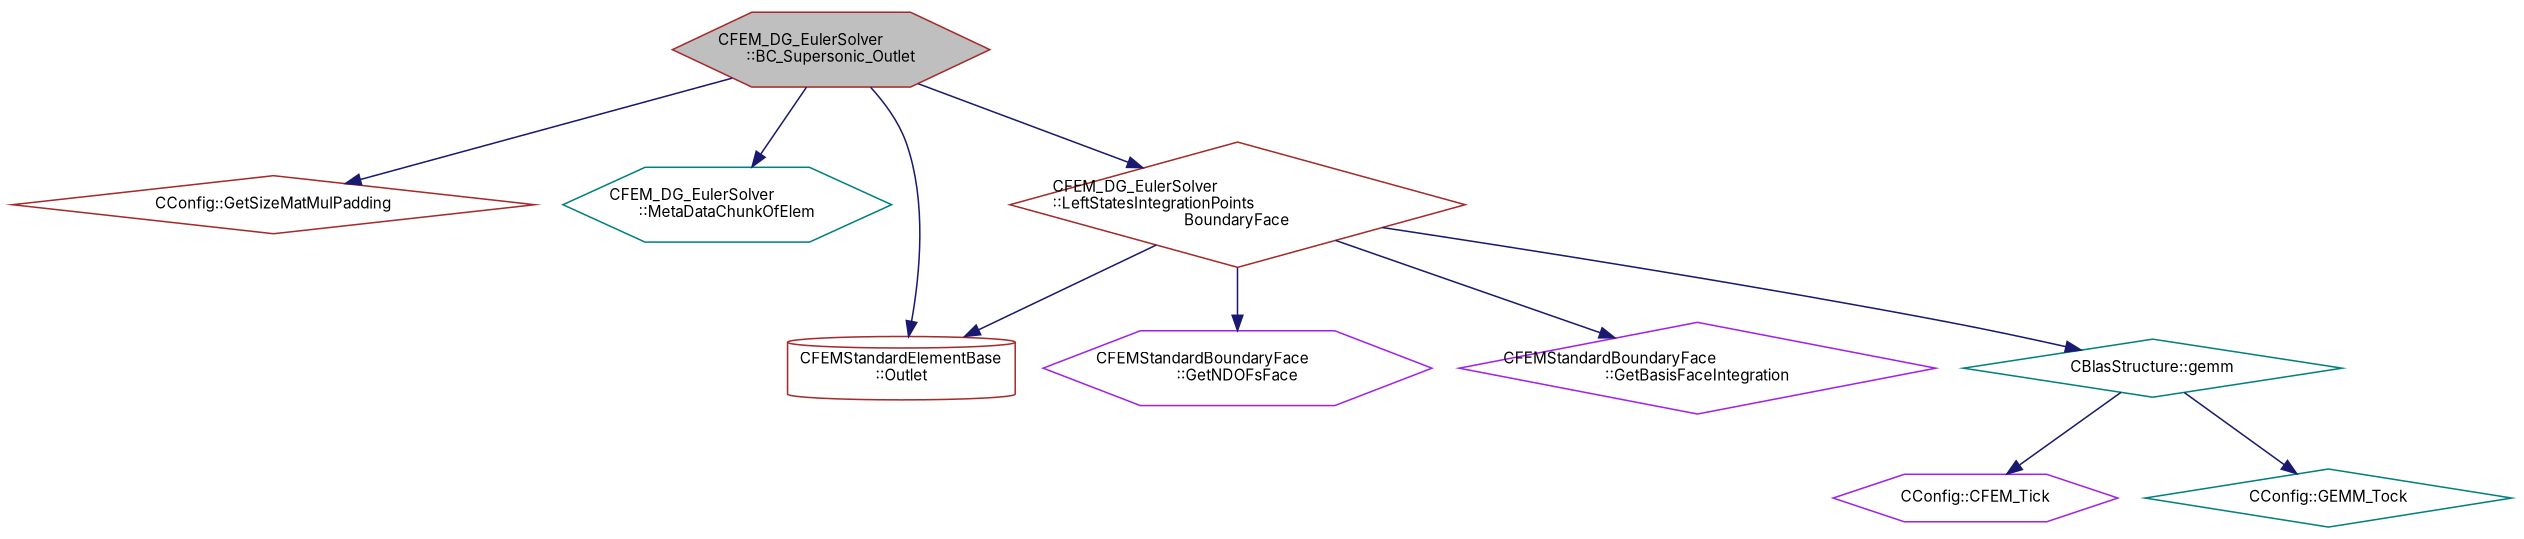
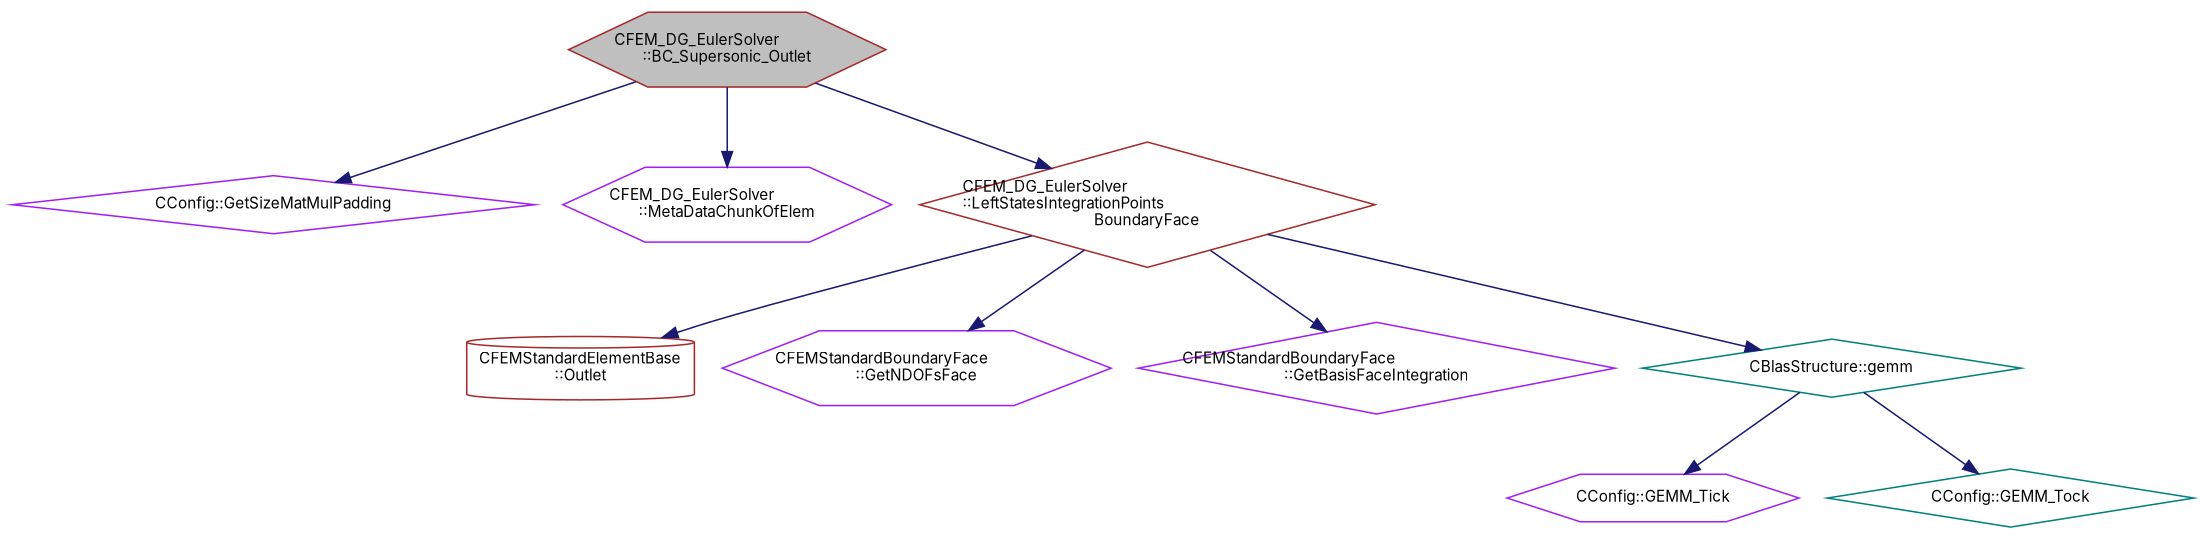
(918, 198) -> none
(273, 205) -> (273, 205)
(727, 205) -> (727, 205)
(1975, 498) -> (1653, 498)
